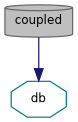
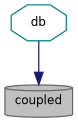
(39, 53) -> (39, 57)
